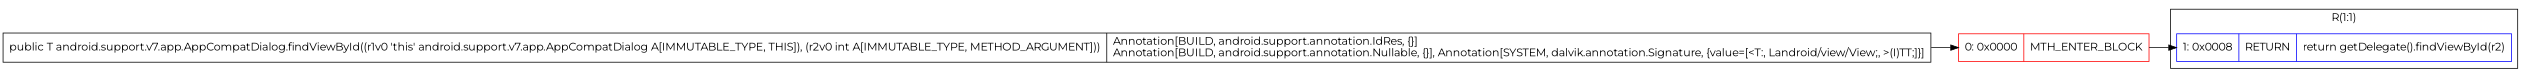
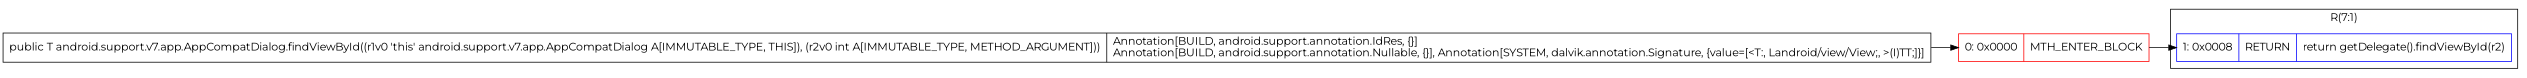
(2344, 18) -> (2344, 18)
